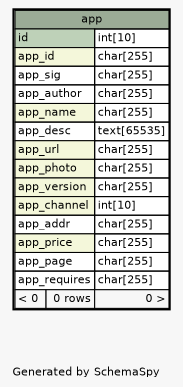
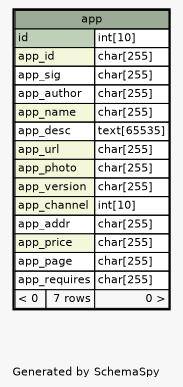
(72, 299) -> (72, 299)
